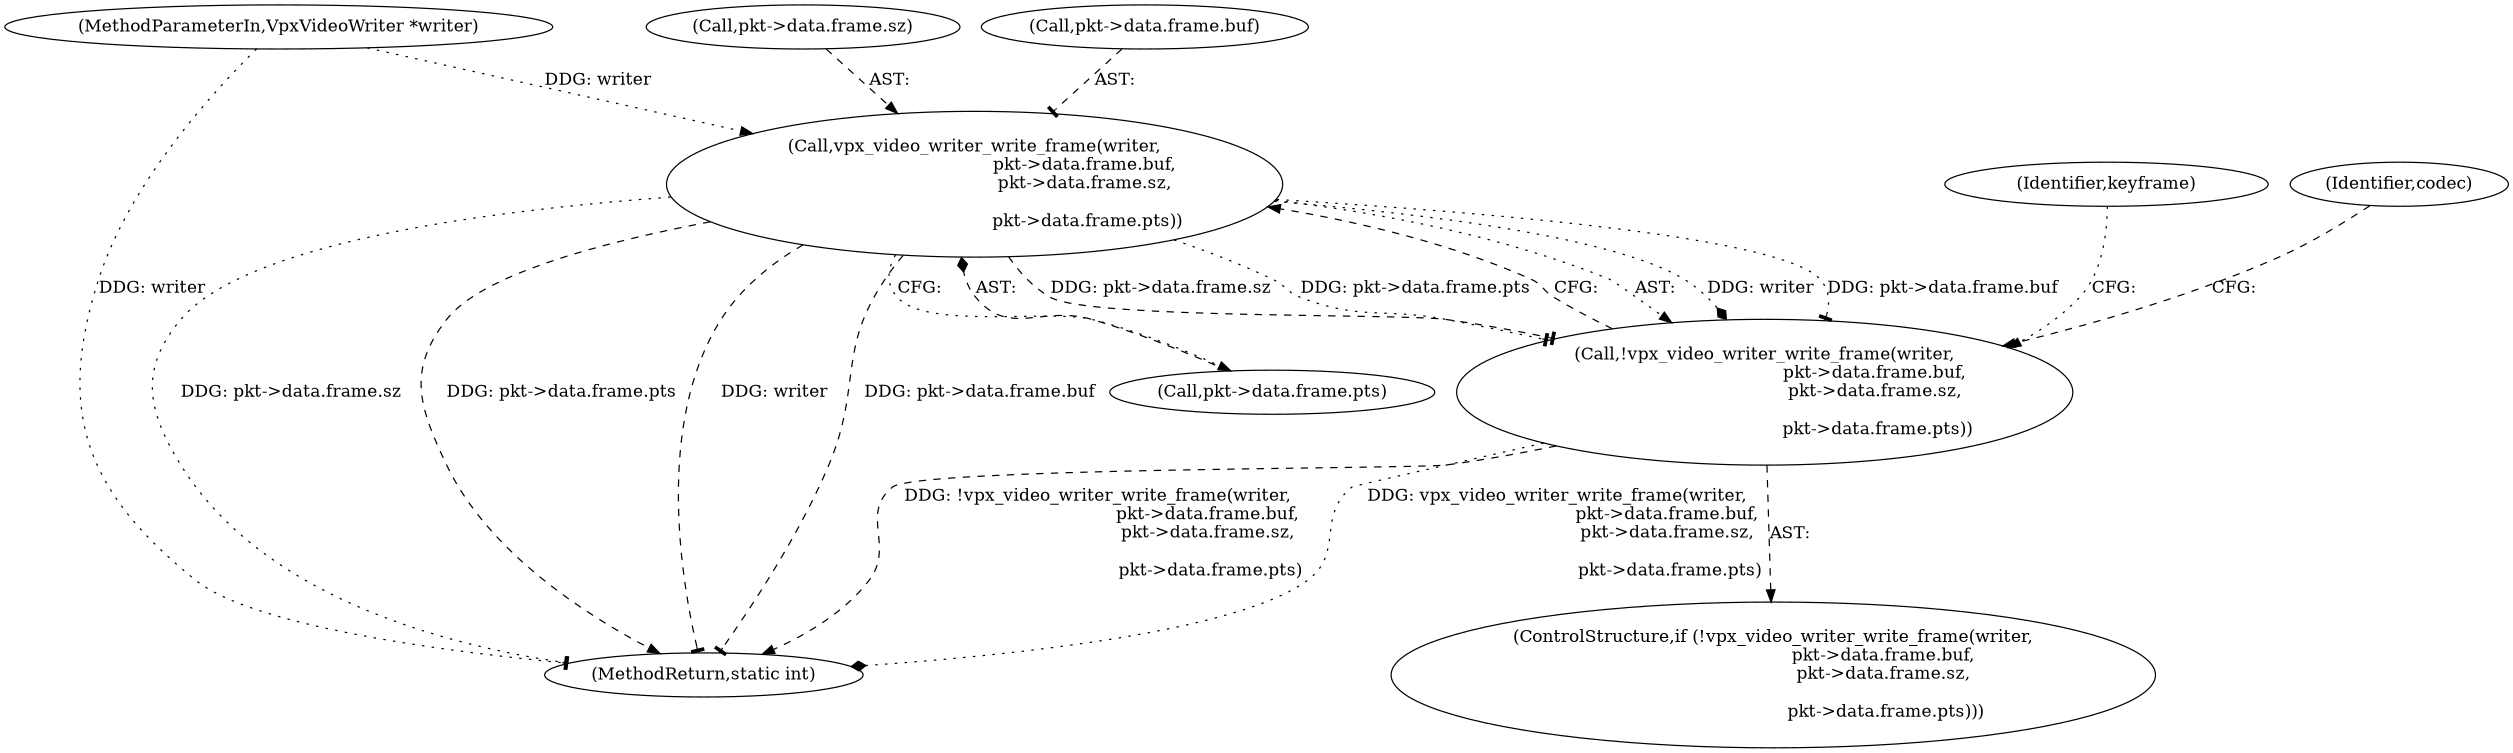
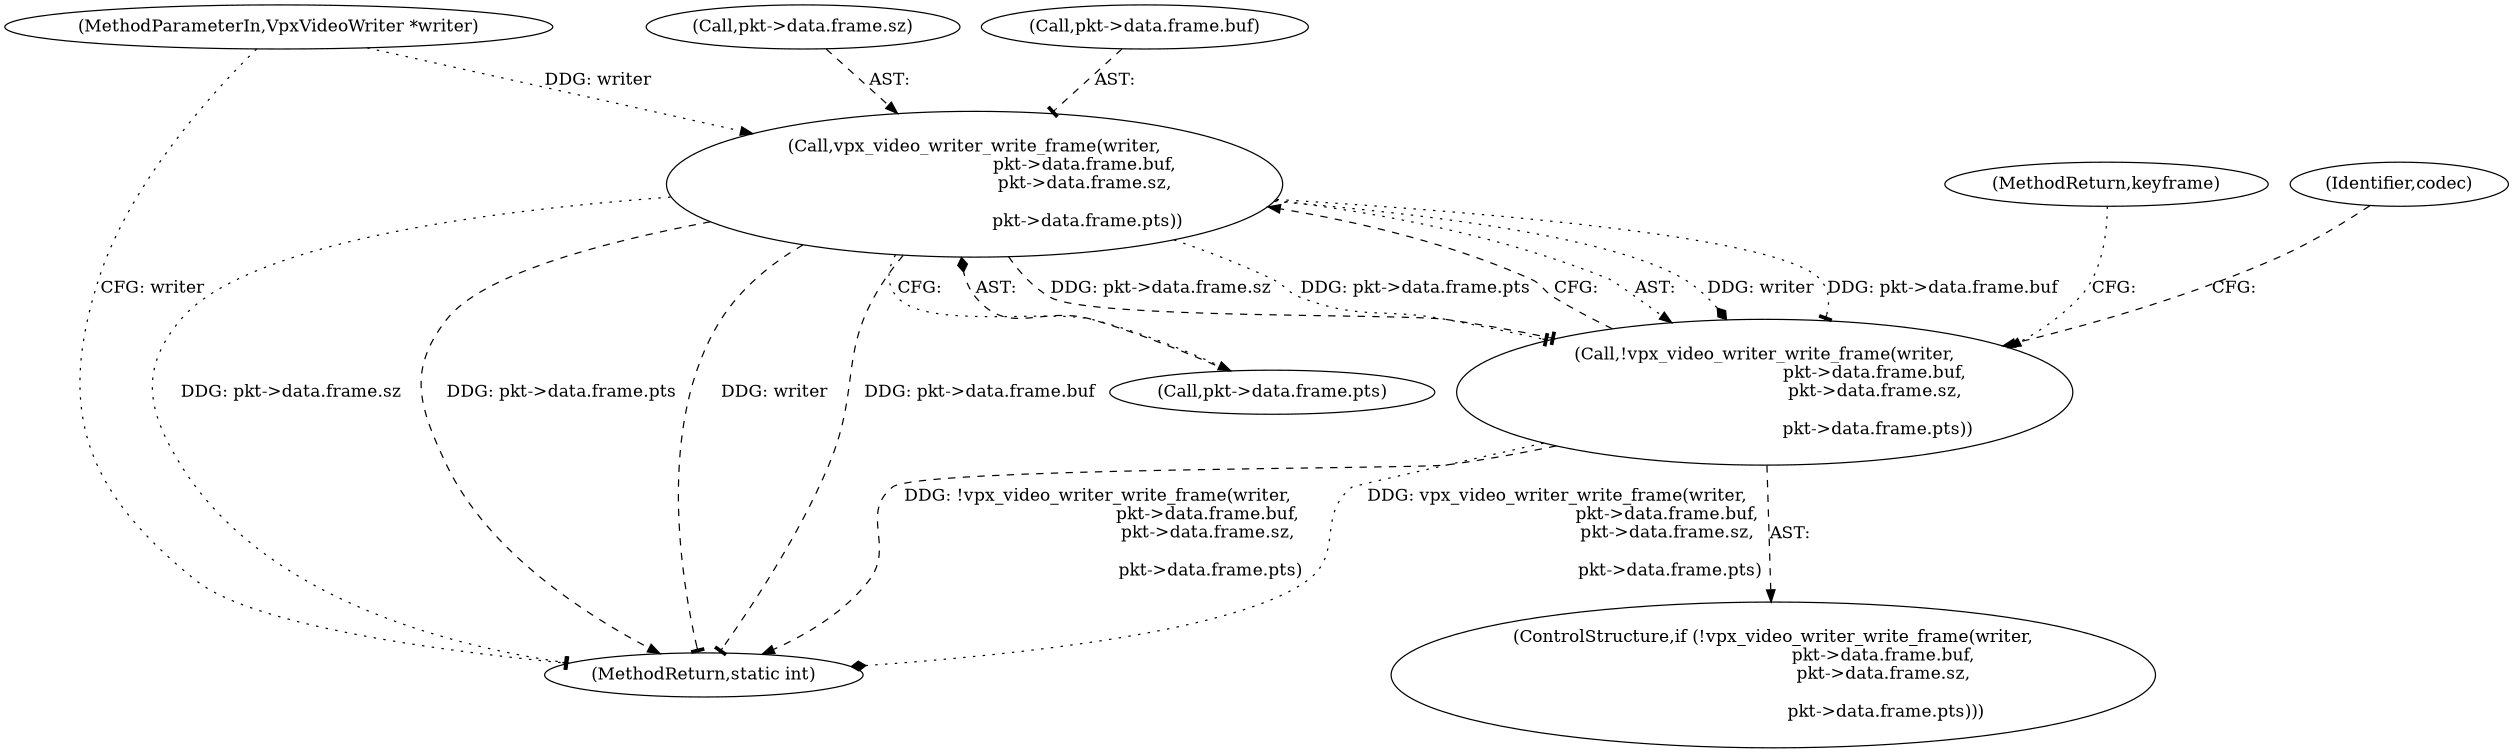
(2107, 184) -> (2107, 184)
(153, 288) -> (153, 288)
